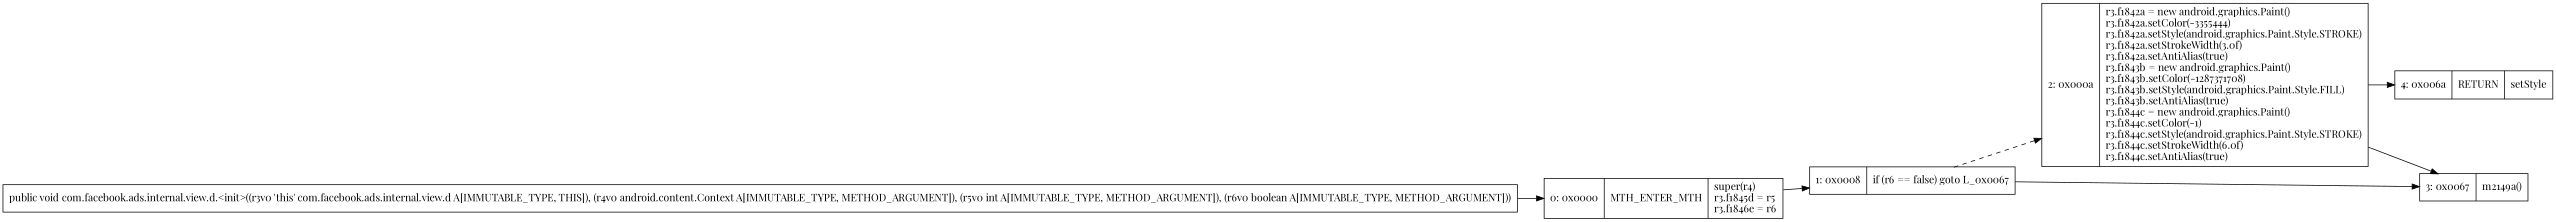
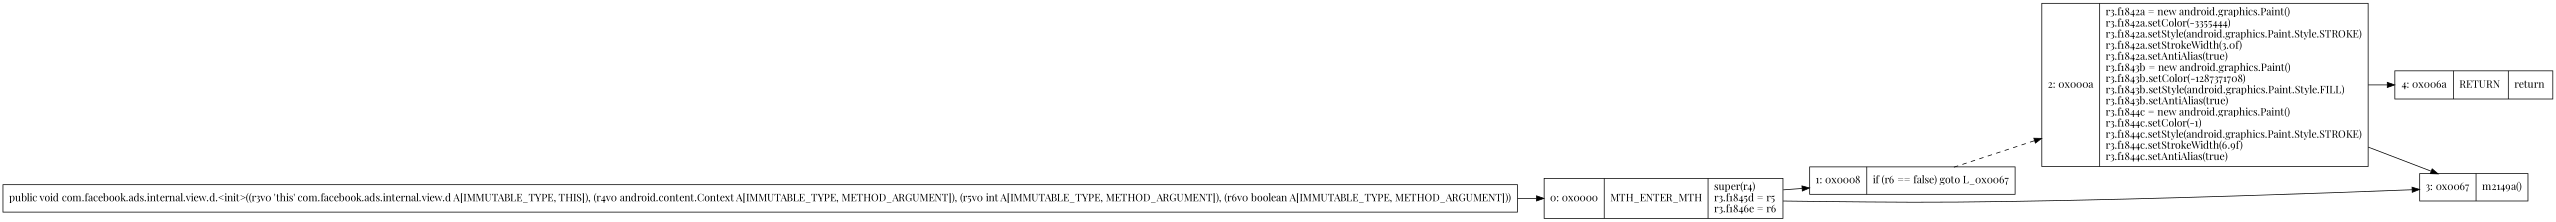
(2529, 85) -> (2529, 85)
(2175, 146) -> (2174, 146)
(2214, 184) -> (2098, 200)
